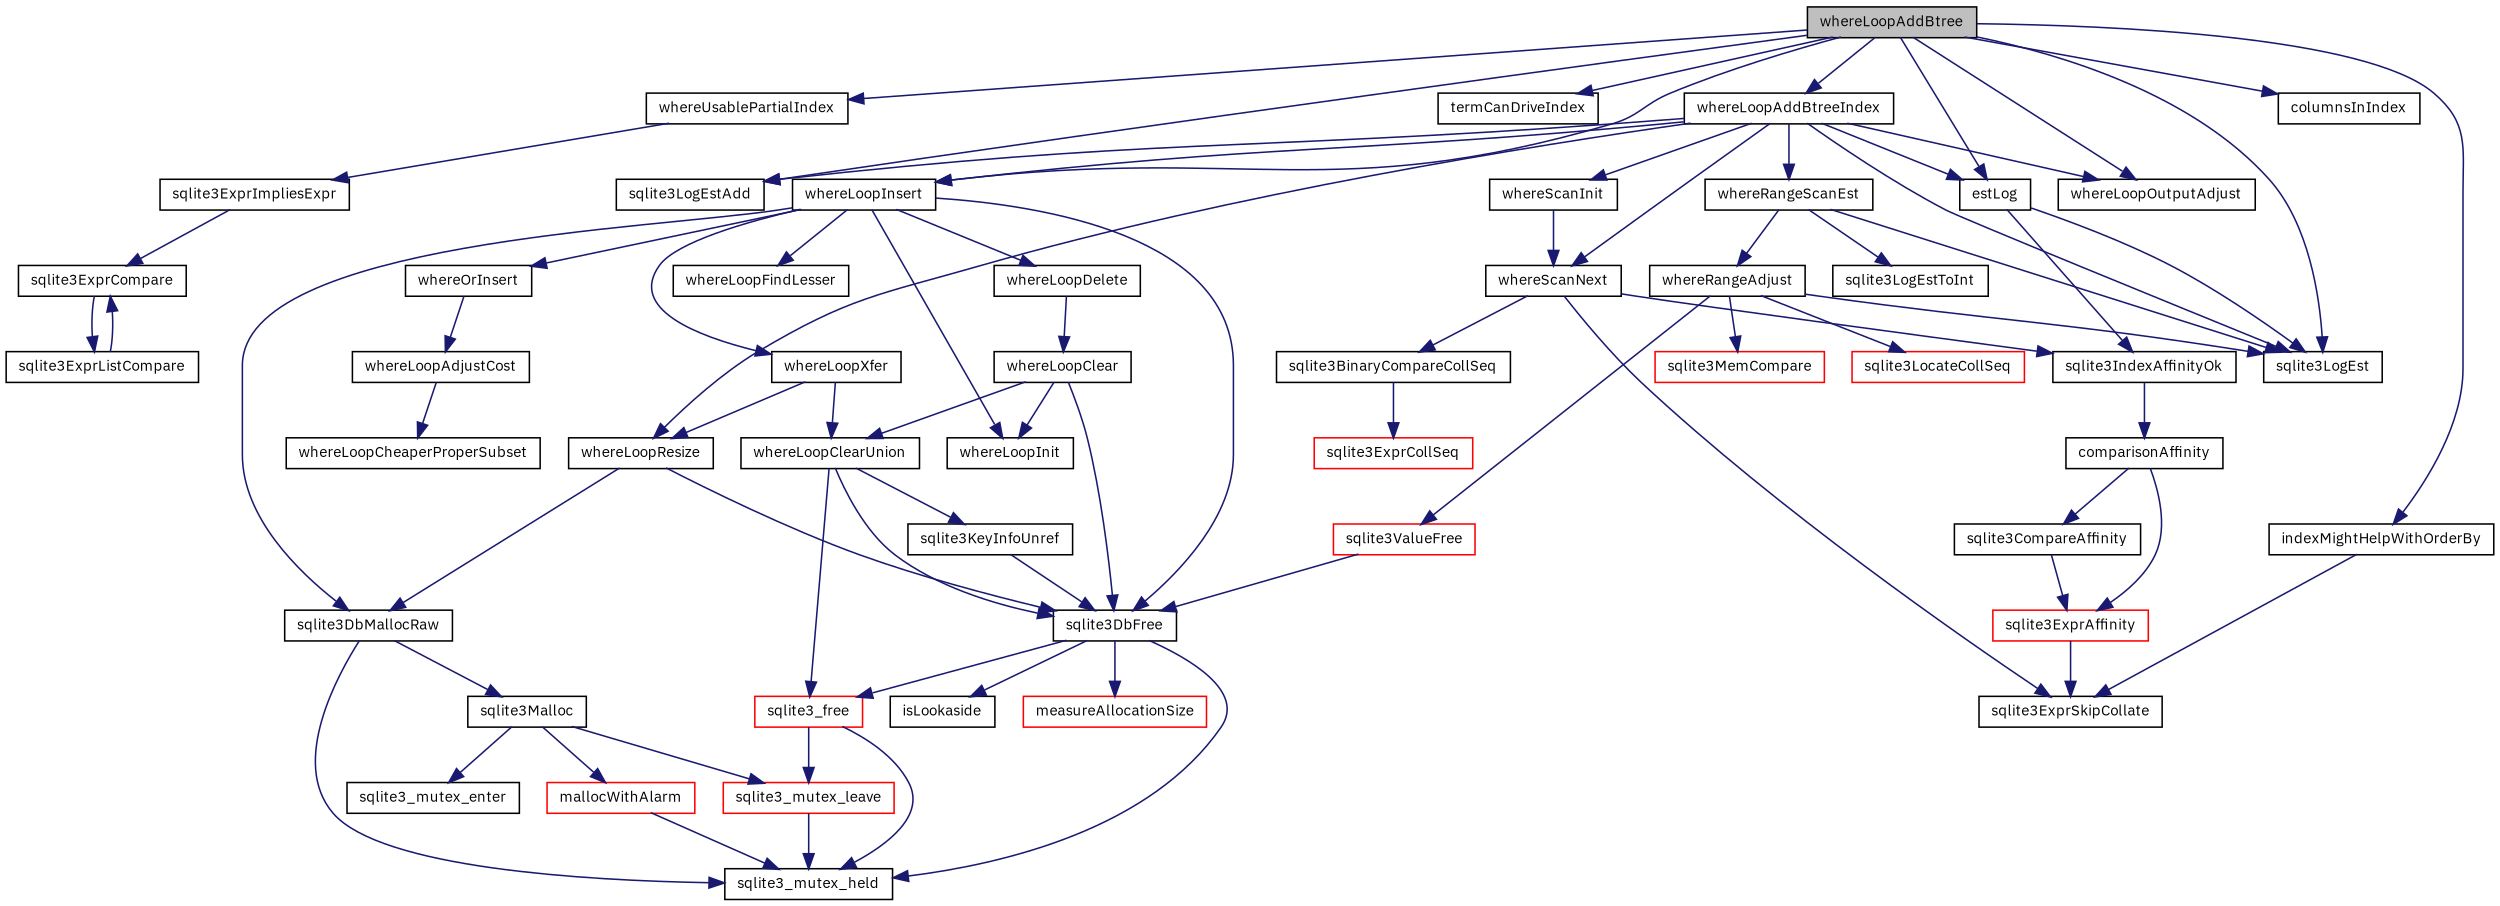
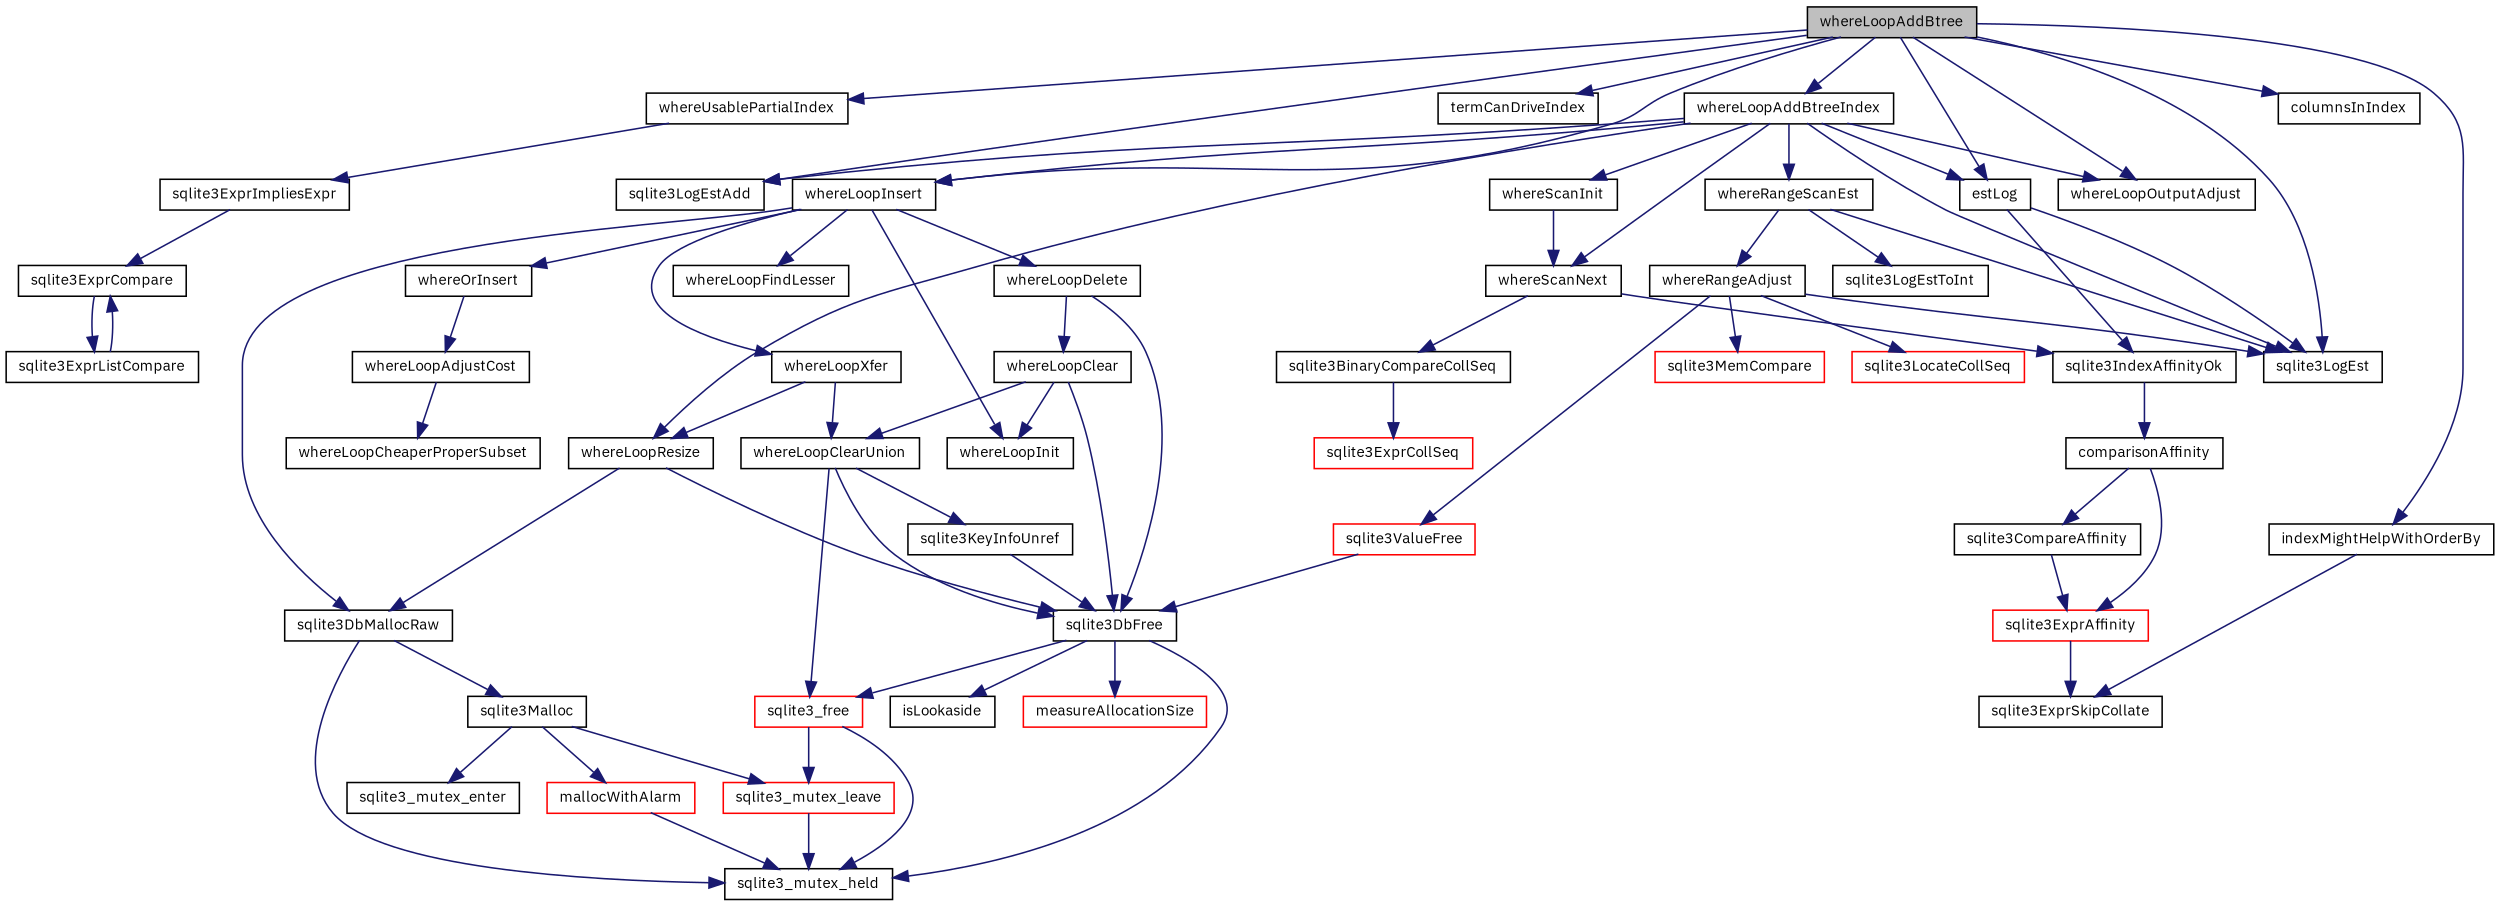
(1220, 314) -> (1162, 436)
(1788, 507) -> none
